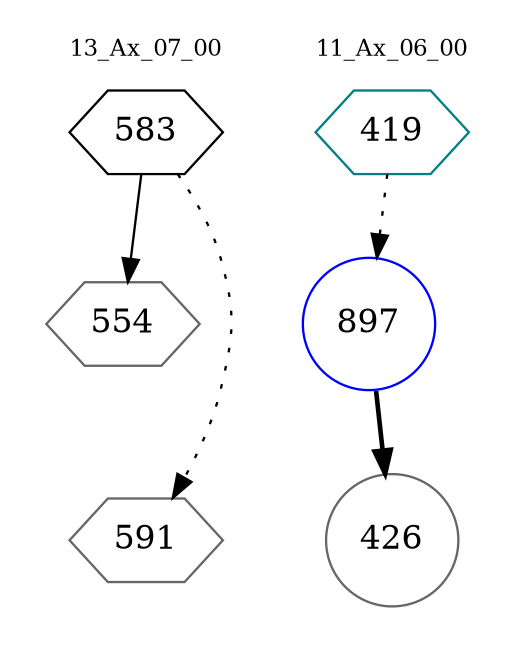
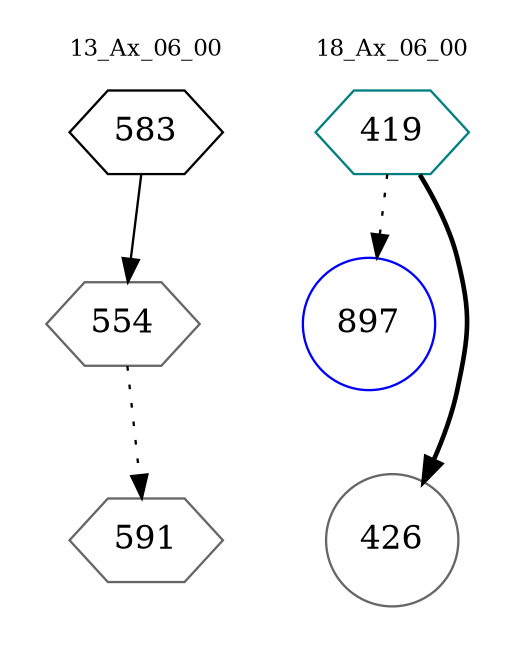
(146, 50) -> (146, 50)
(392, 50) -> (392, 50)
(232, 324) -> (133, 420)
(379, 421) -> (467, 315)
